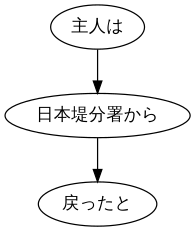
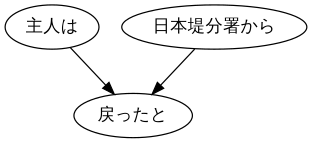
(98, 65) -> (88, 67)
